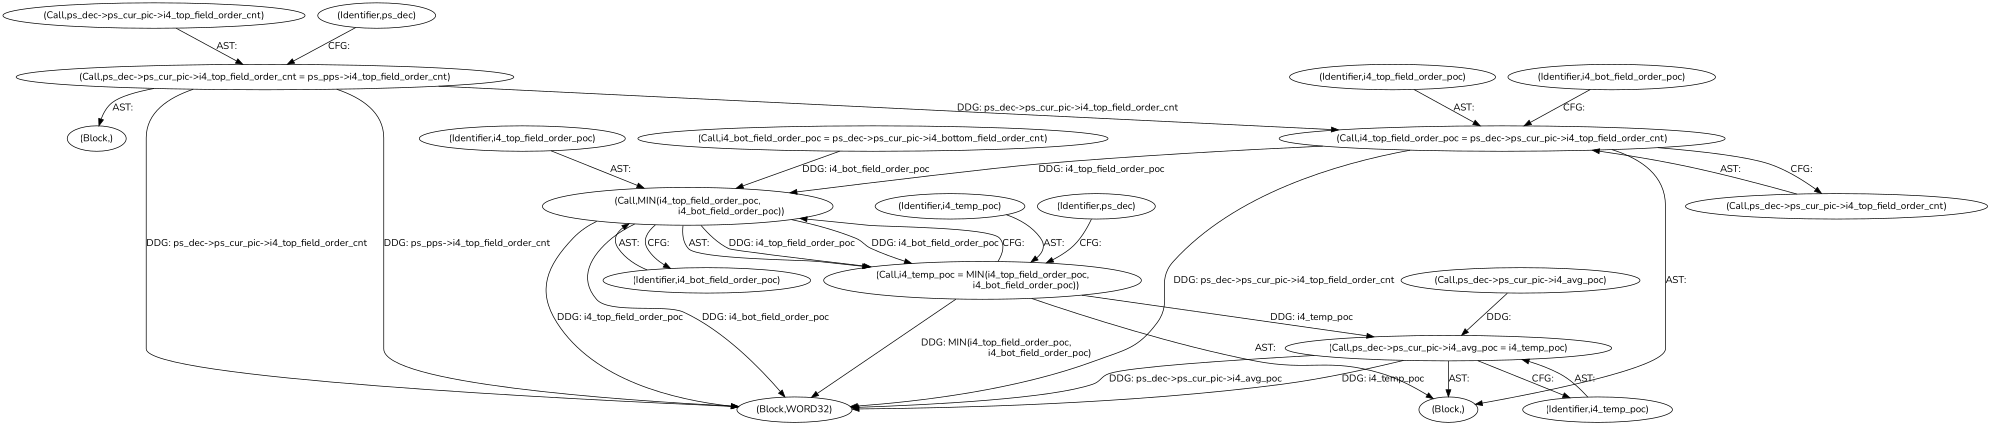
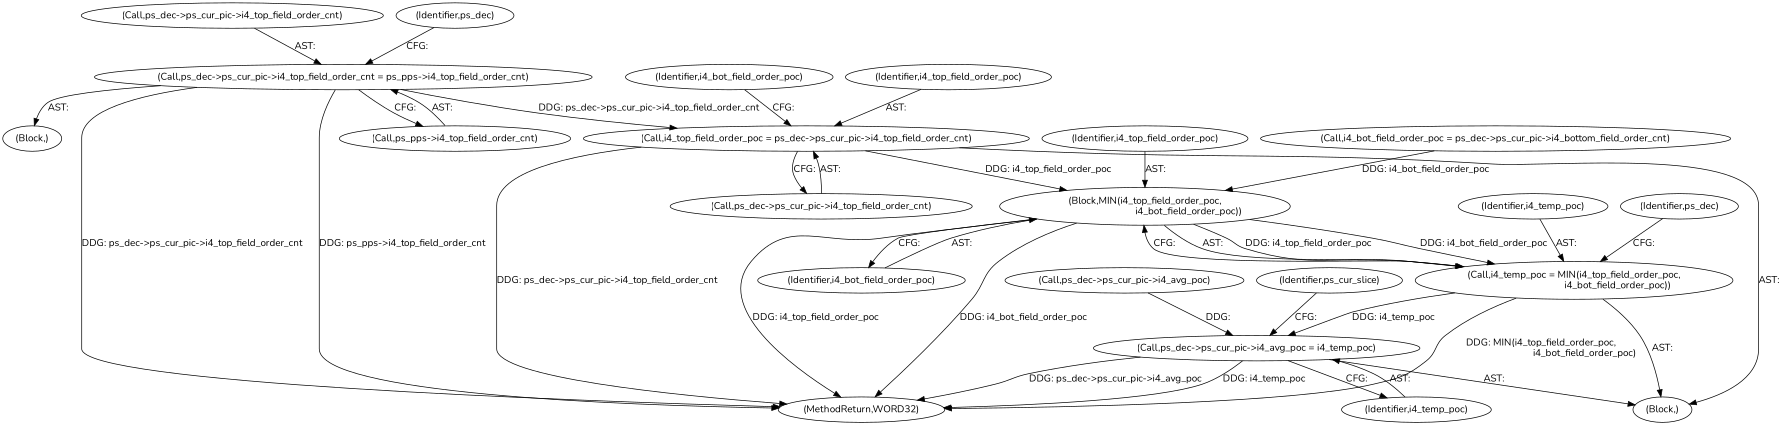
none -> (455, 139)
(688, 206) -> (1145, 206)
none -> (1329, 280)
(794, 410) -> (861, 410)
